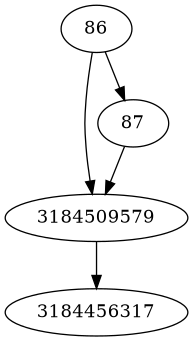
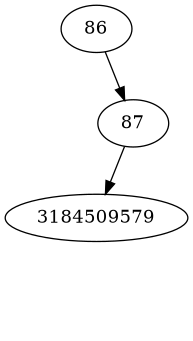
(85, 117) -> none
(97, 312) -> none
